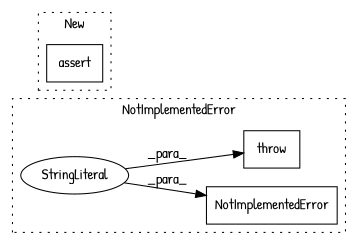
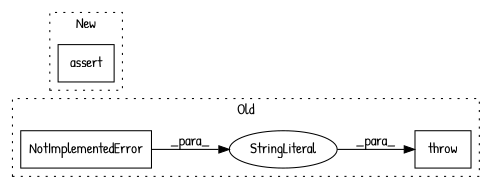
(179, 110) -> (246, 110)
(160, 188) -> (185, 149)
